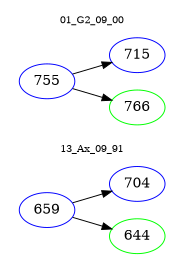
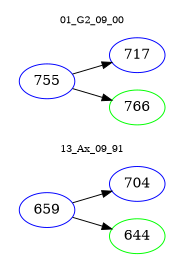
(137, 55) -> (137, 55)
